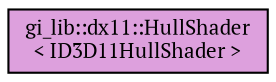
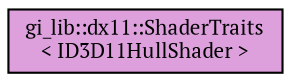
(138, 41) -> (145, 41)
